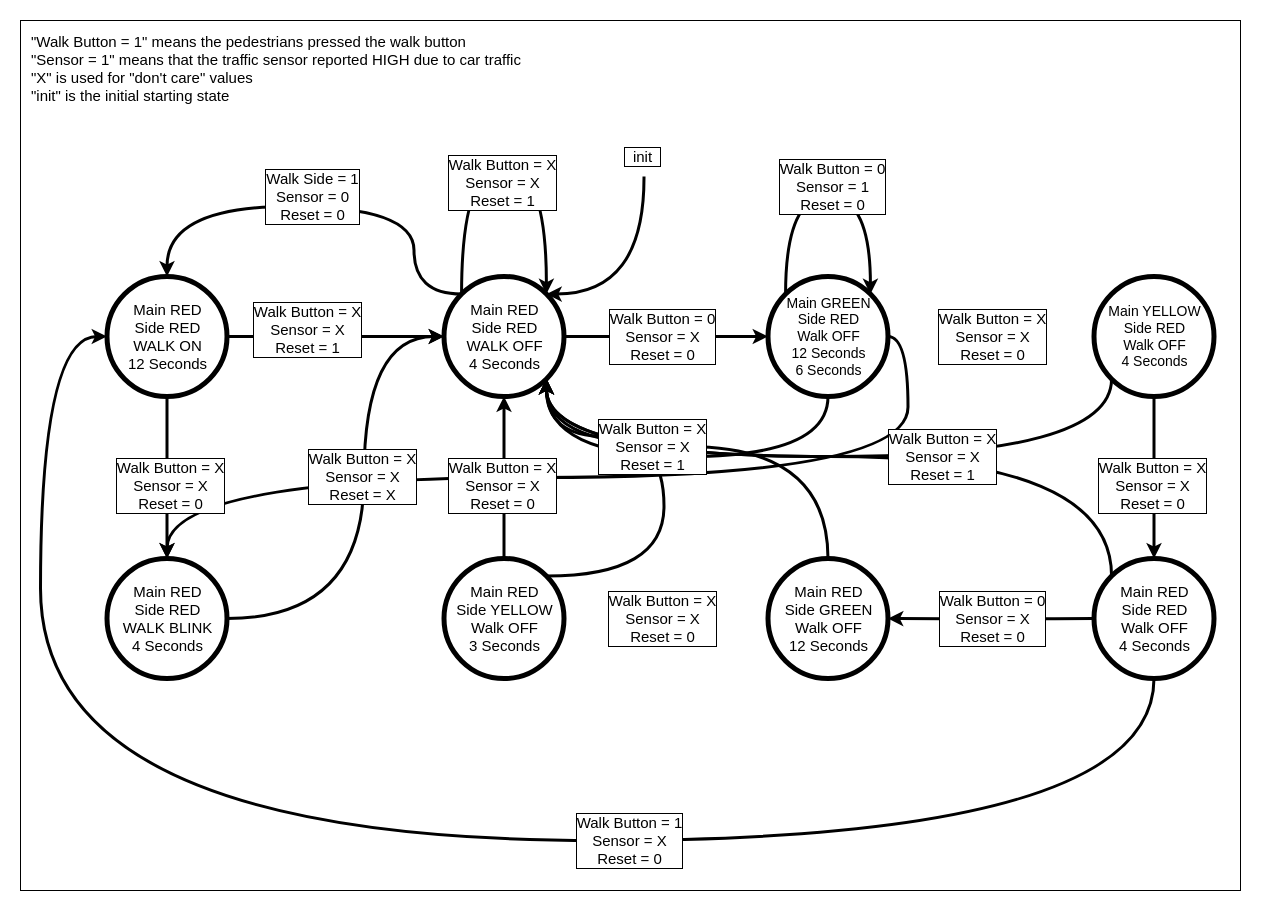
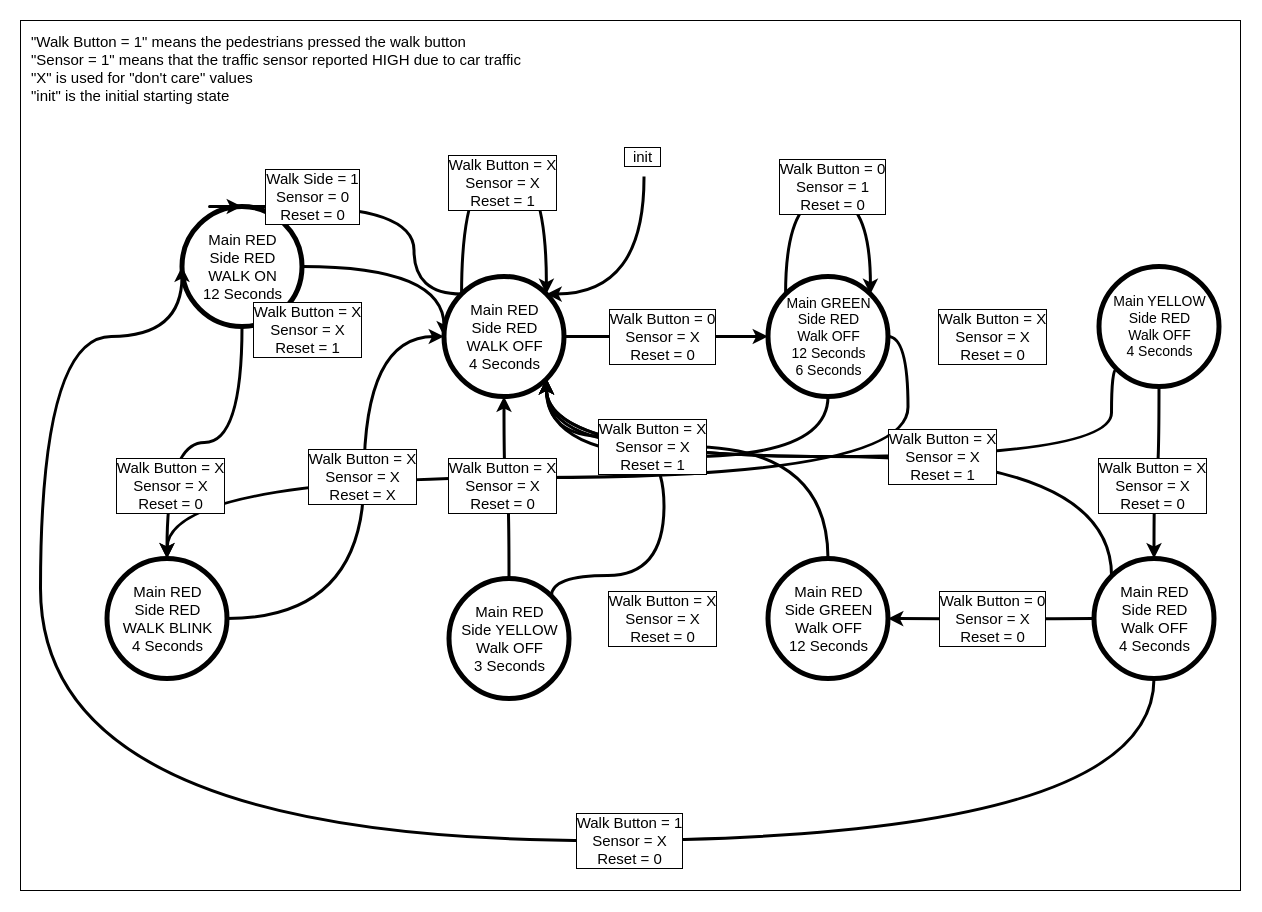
(167, 337) -> (242, 267)
(1154, 337) -> (1159, 327)
(504, 619) -> (509, 639)
